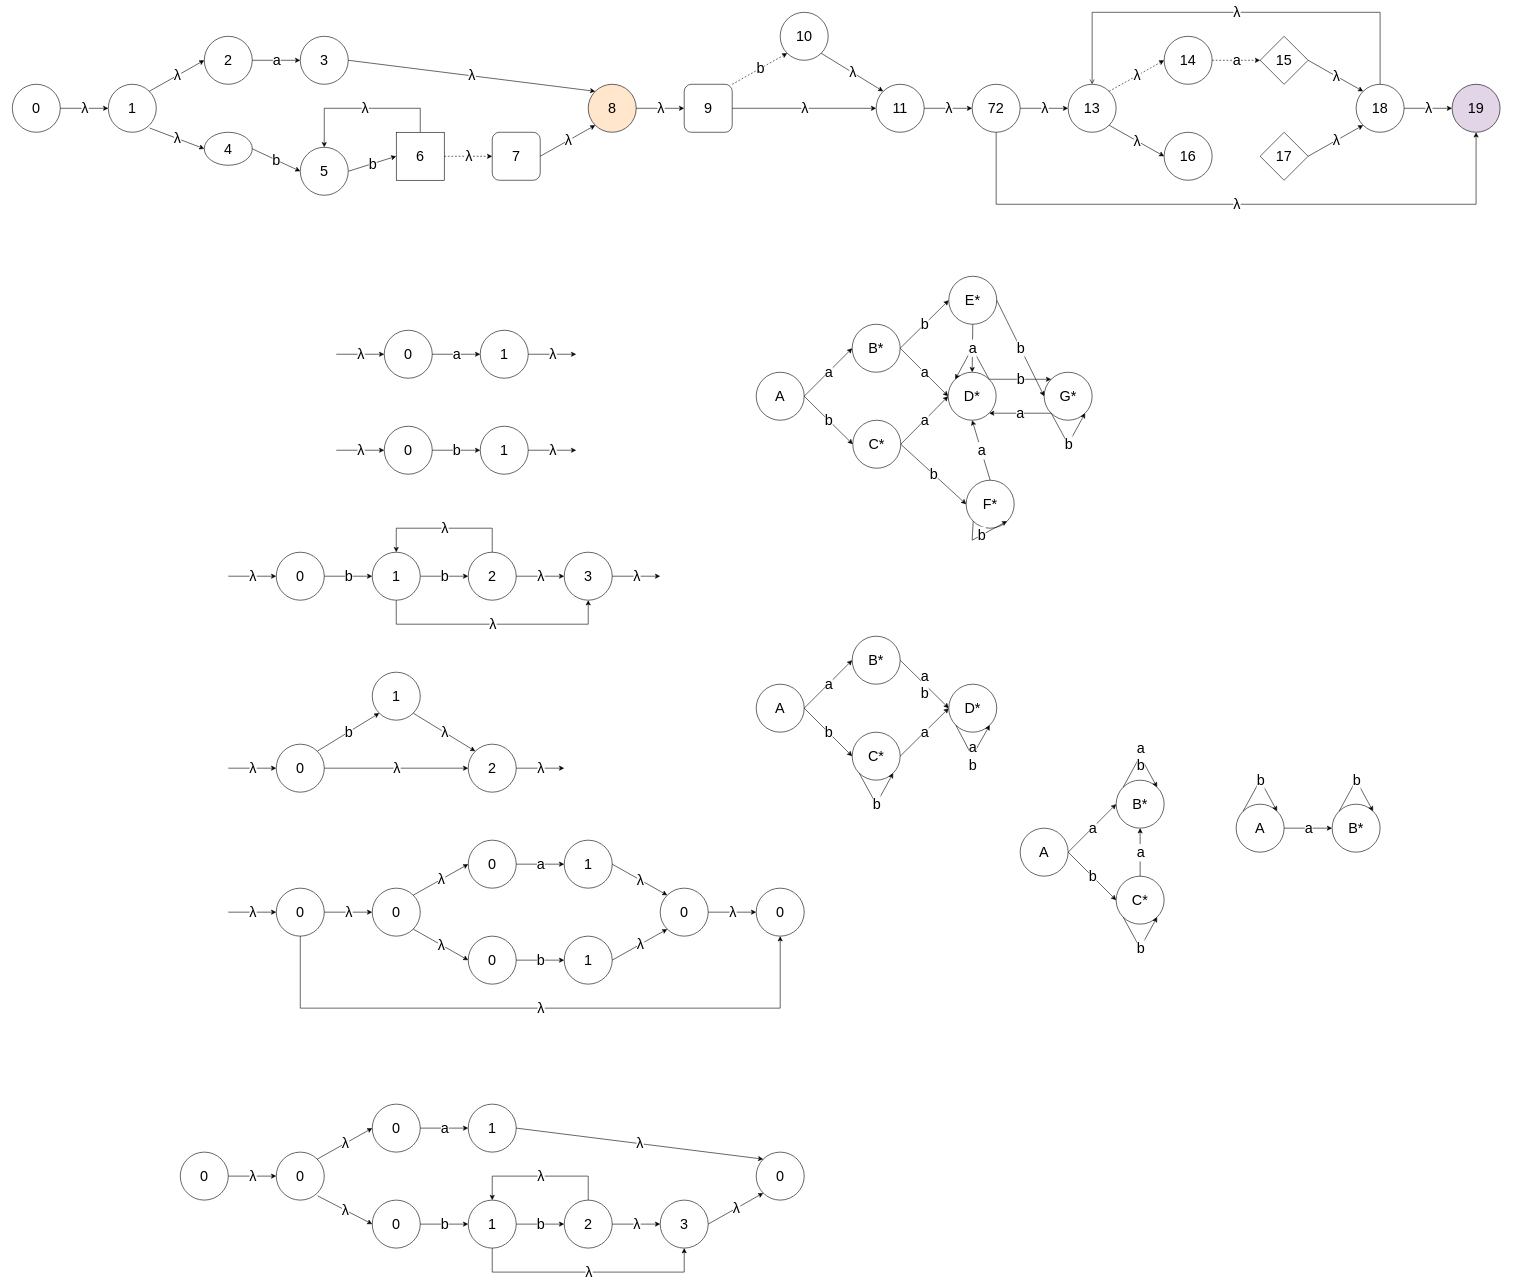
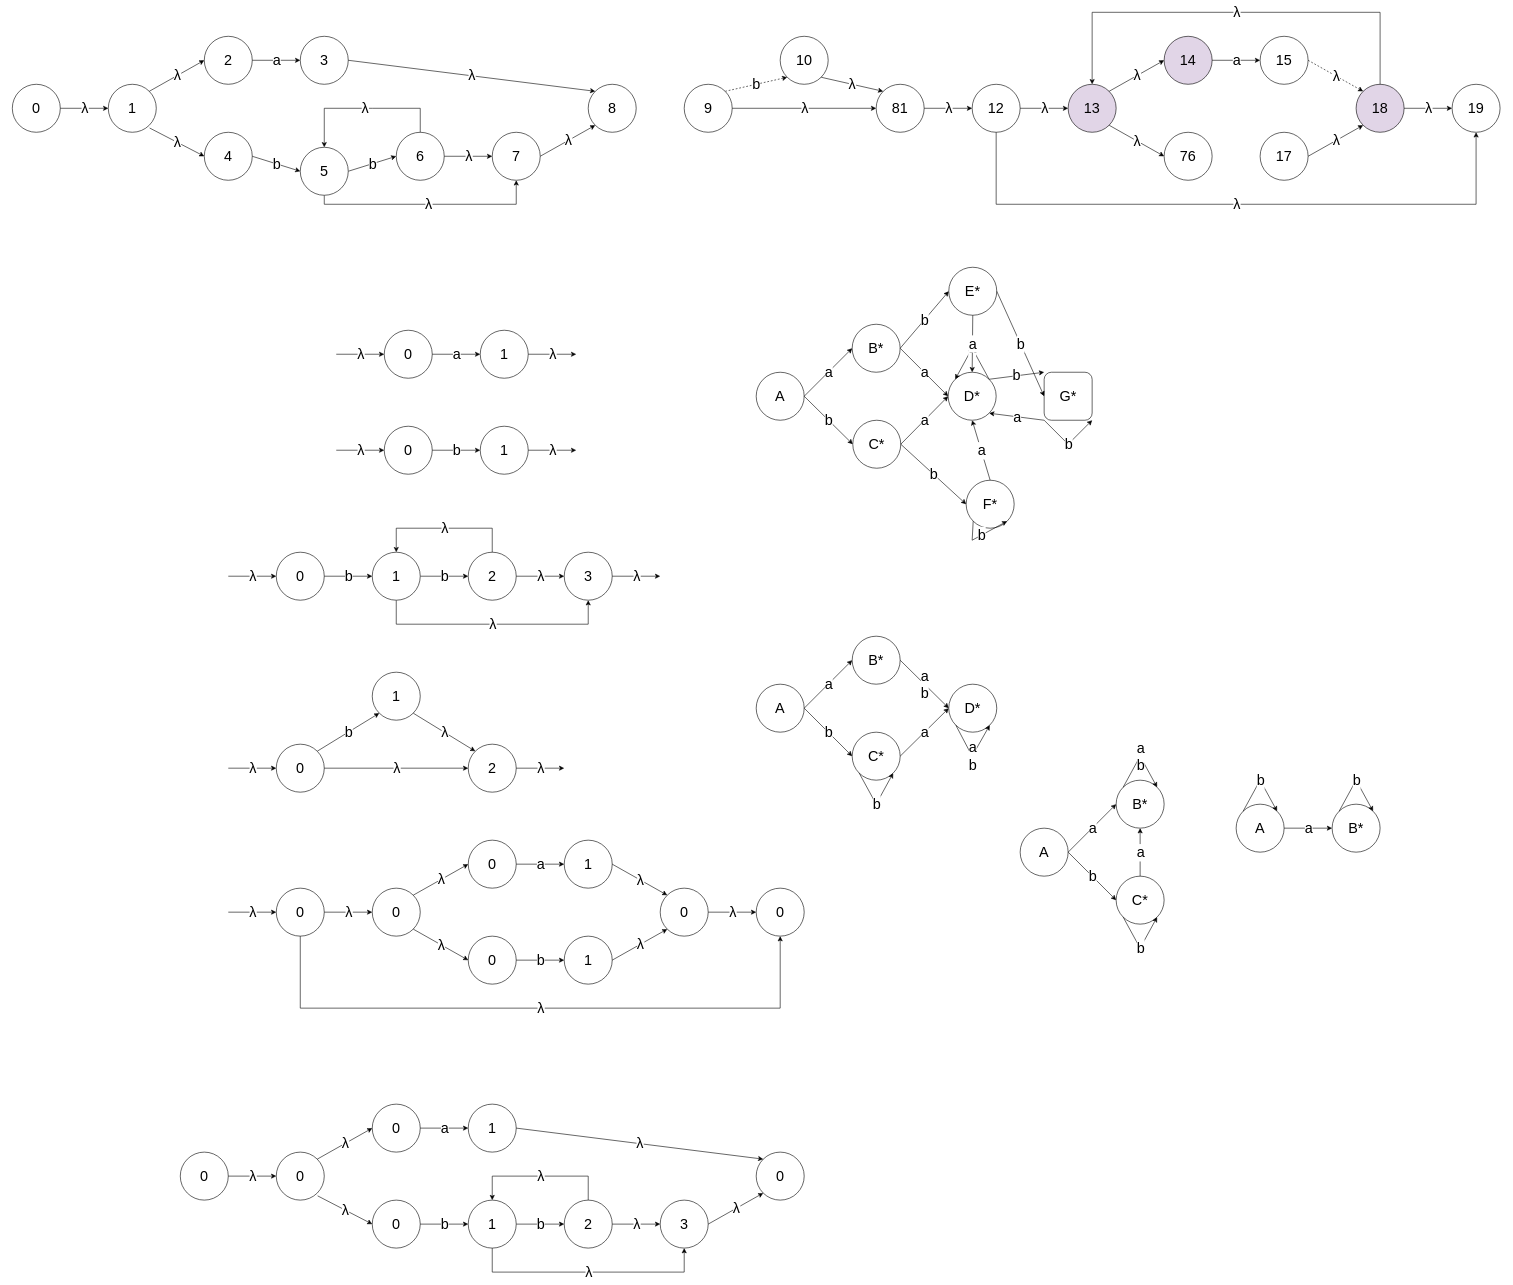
(804, 36) -> (804, 60)
(1188, 60) -> (1188, 60)
(1234, 60) -> (1234, 60)
(1284, 60) -> (1284, 60)
(1334, 75) -> (1334, 75)
(1135, 77) -> (1135, 77)
(1092, 80) -> (1092, 78)
(612, 108) -> (612, 108)
(660, 108) -> none
(708, 108) -> (708, 108)
(900, 108) -> (900, 108)
(996, 108) -> (996, 108)
(1092, 108) -> (1092, 108)
(1380, 108) -> (1380, 108)
(1476, 108) -> (1476, 108)
(228, 149) -> (228, 156)
(420, 156) -> (420, 156)
(466, 156) -> (466, 156)
(516, 156) -> (516, 156)
(1188, 156) -> (1188, 156)
(1284, 156) -> (1284, 156)
none -> (428, 204)
(973, 300) -> (973, 291)
(1068, 396) -> (1068, 396)
